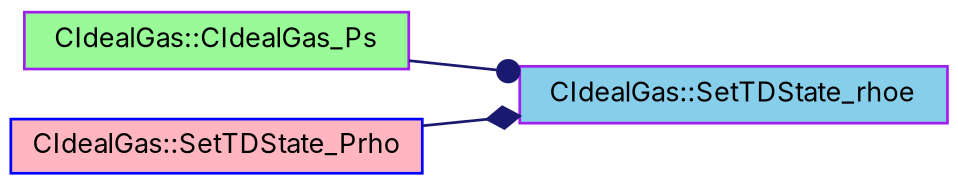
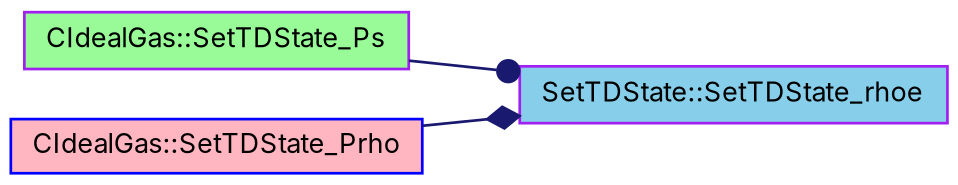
(217, 41) -> (217, 41)
(734, 95) -> (734, 95)
